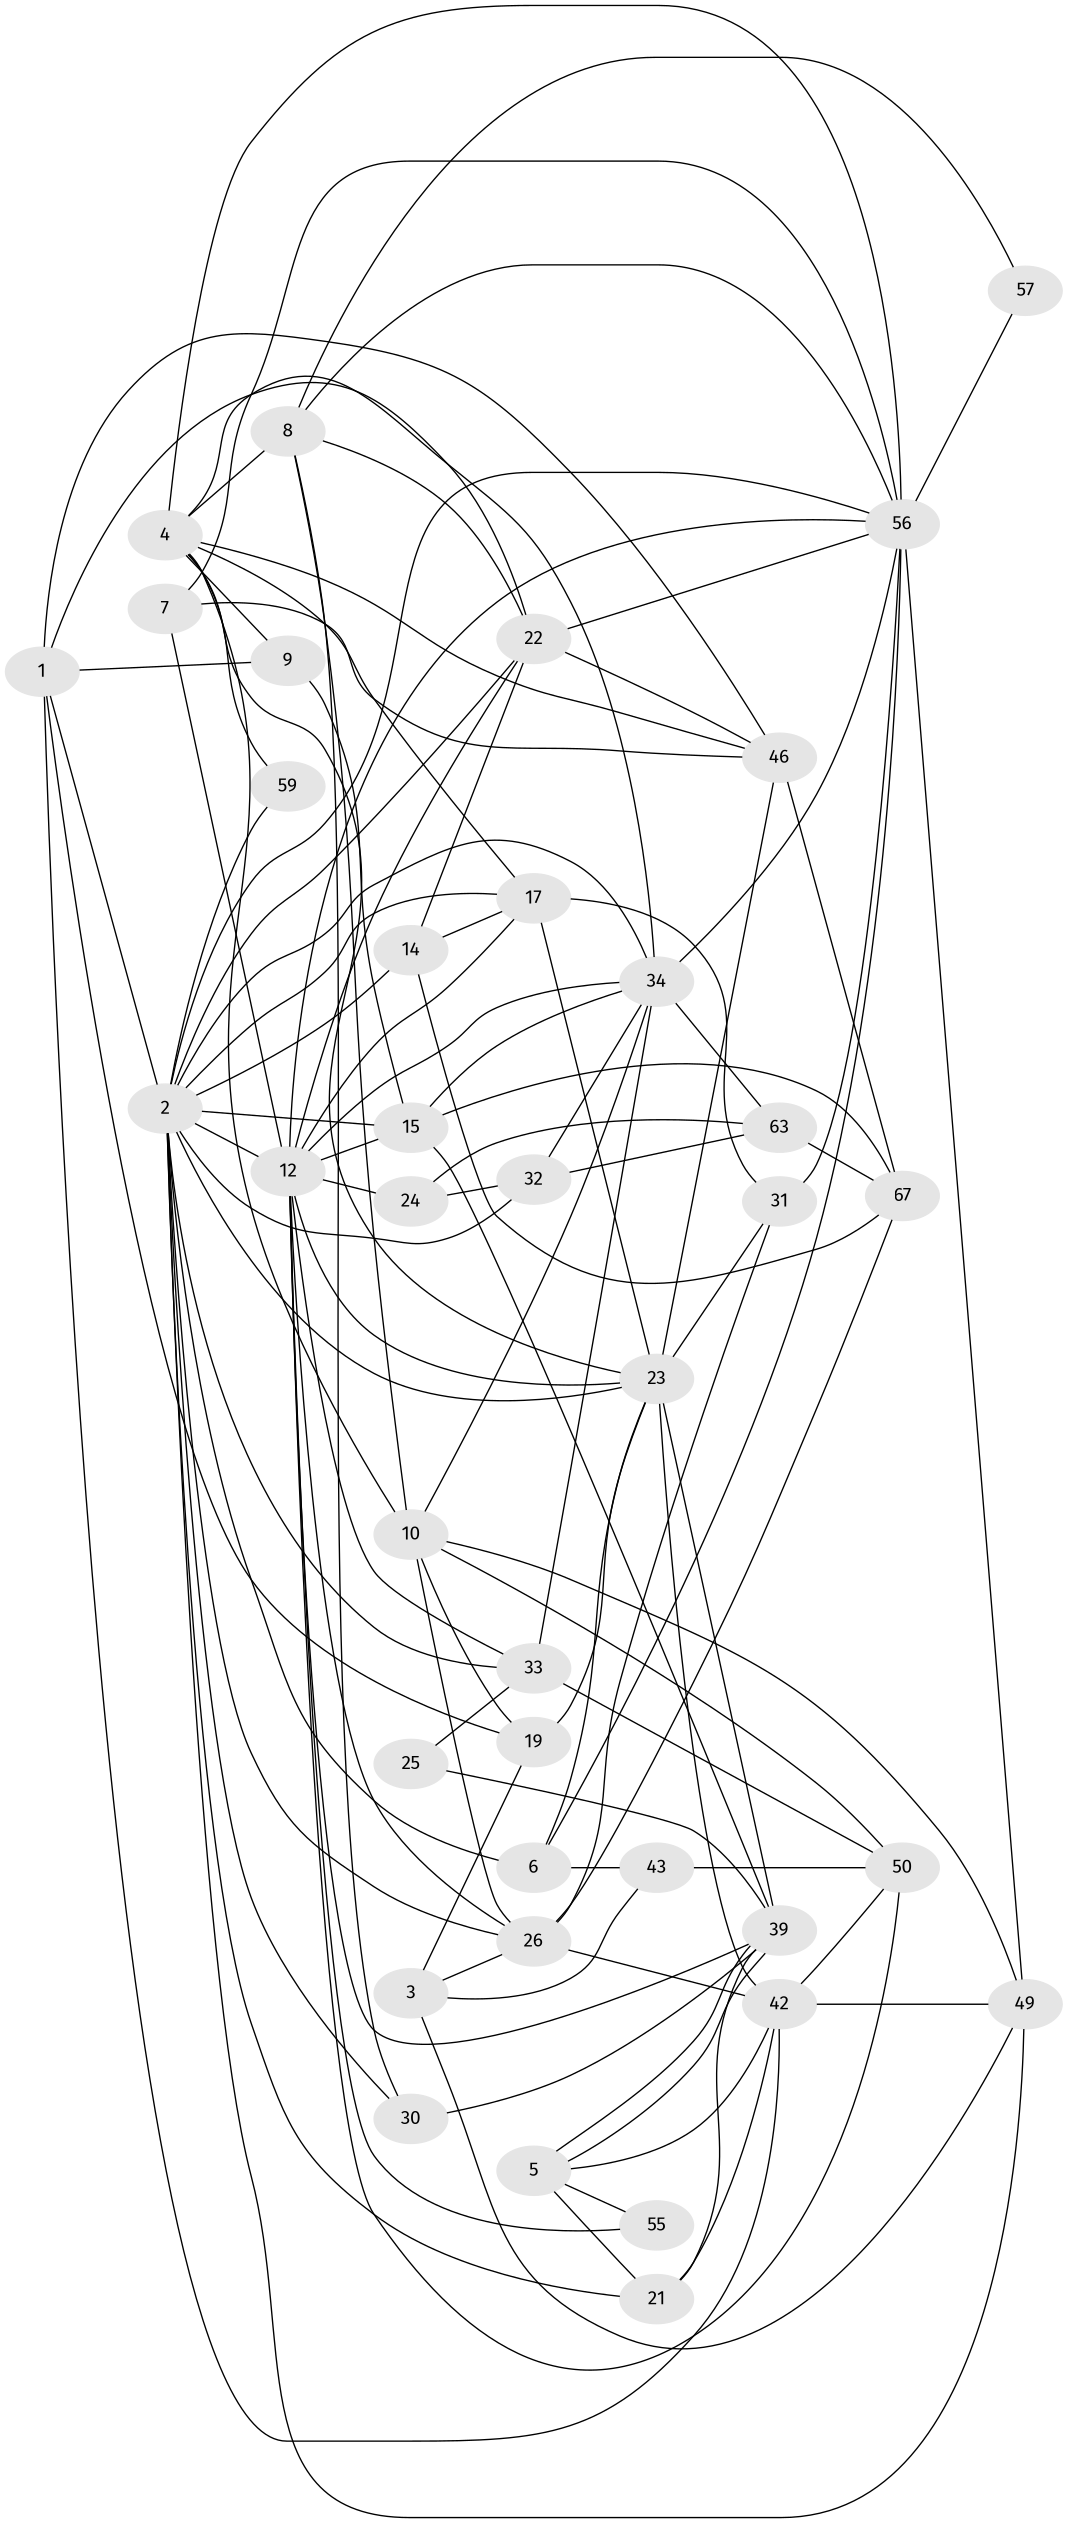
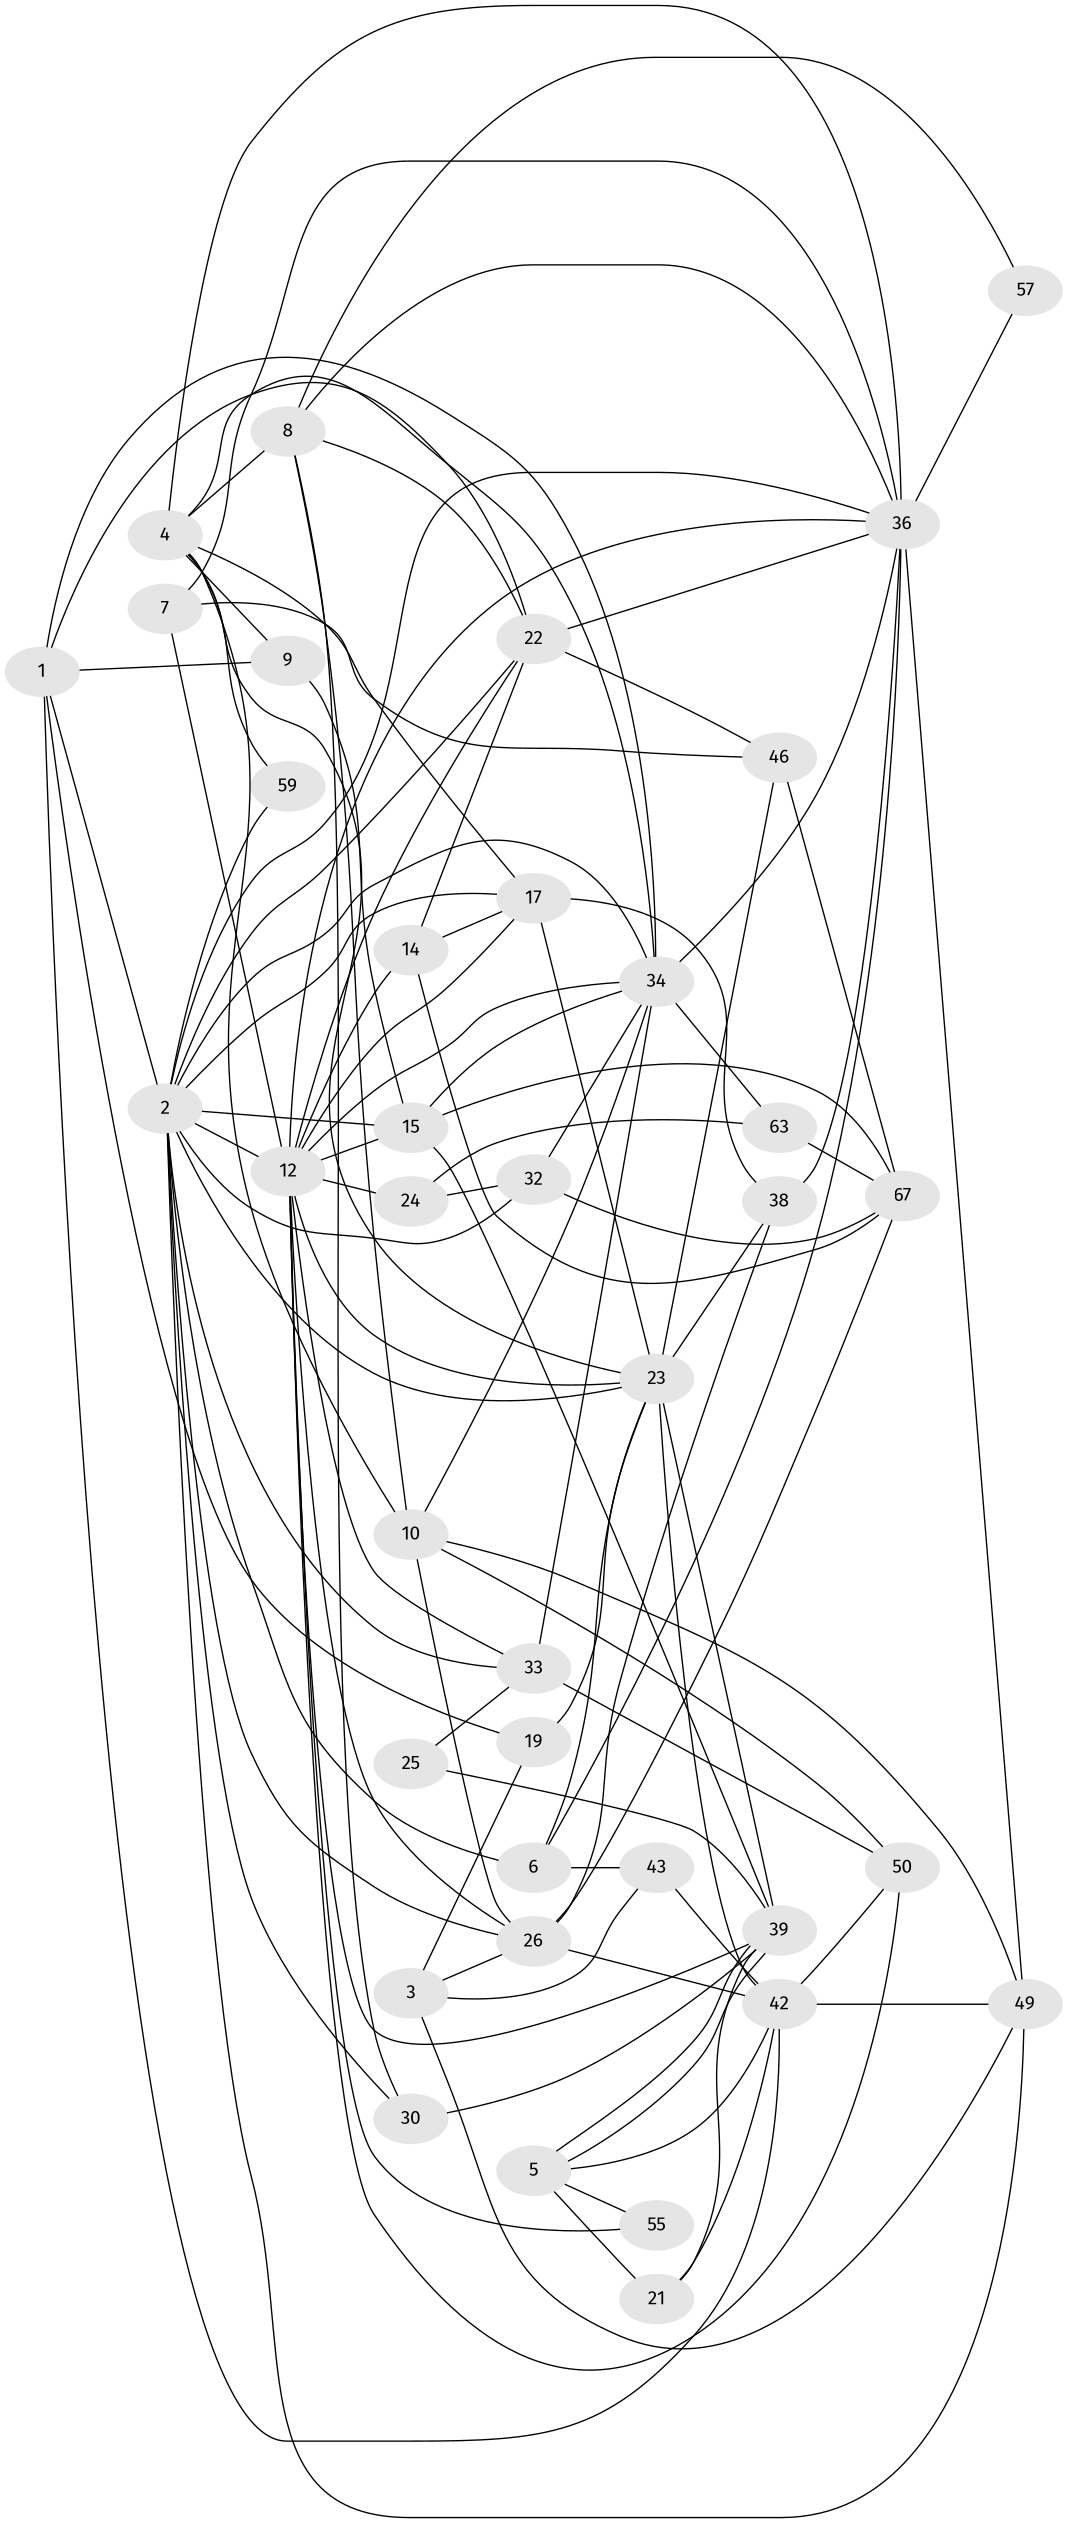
(386, 353) -> (459, 421)
(902, 524) -> (902, 524)
(466, 661) -> none
(288, 1047) -> (348, 1039)
(657, 1154) -> (719, 1241)
(780, 1201) -> (780, 1201)
(460, 1644) -> none
(218, 1861) -> none
(780, 1868) -> (716, 1937)
